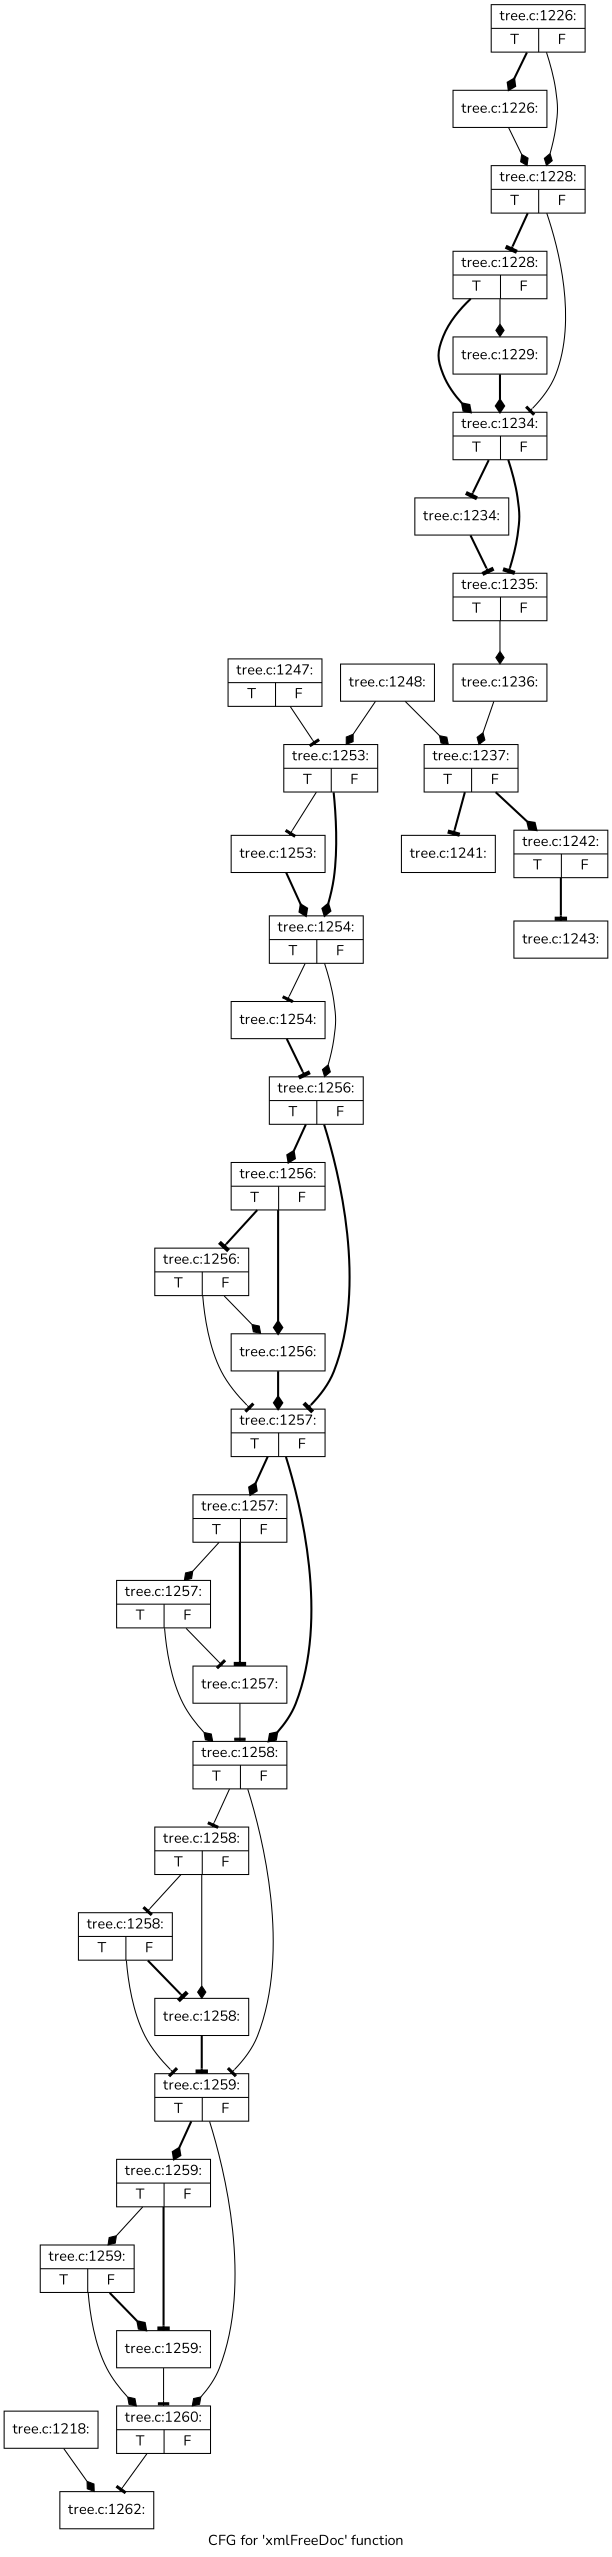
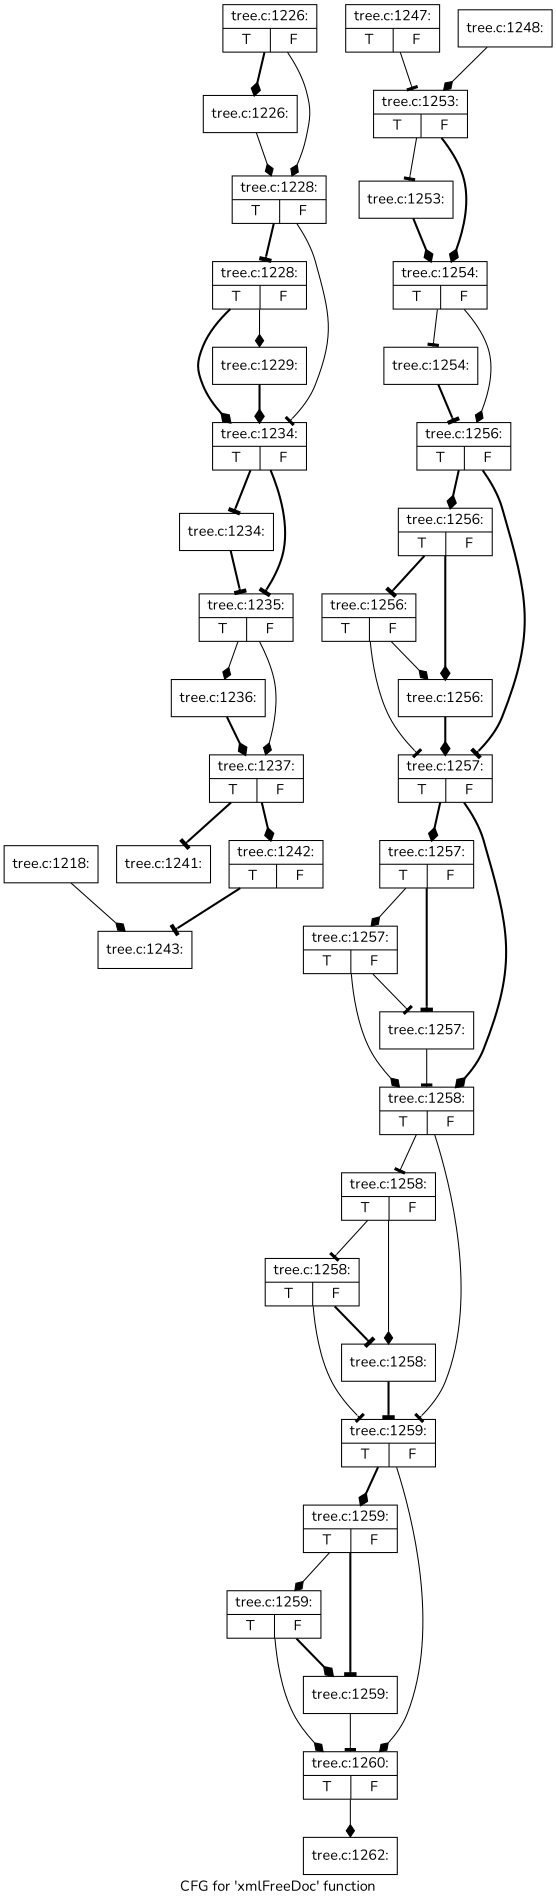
(488, 717) -> (233, 730)
(422, 718) -> (276, 691)
(75, 2465) -> (93, 903)
(135, 2470) -> (350, 1812)
